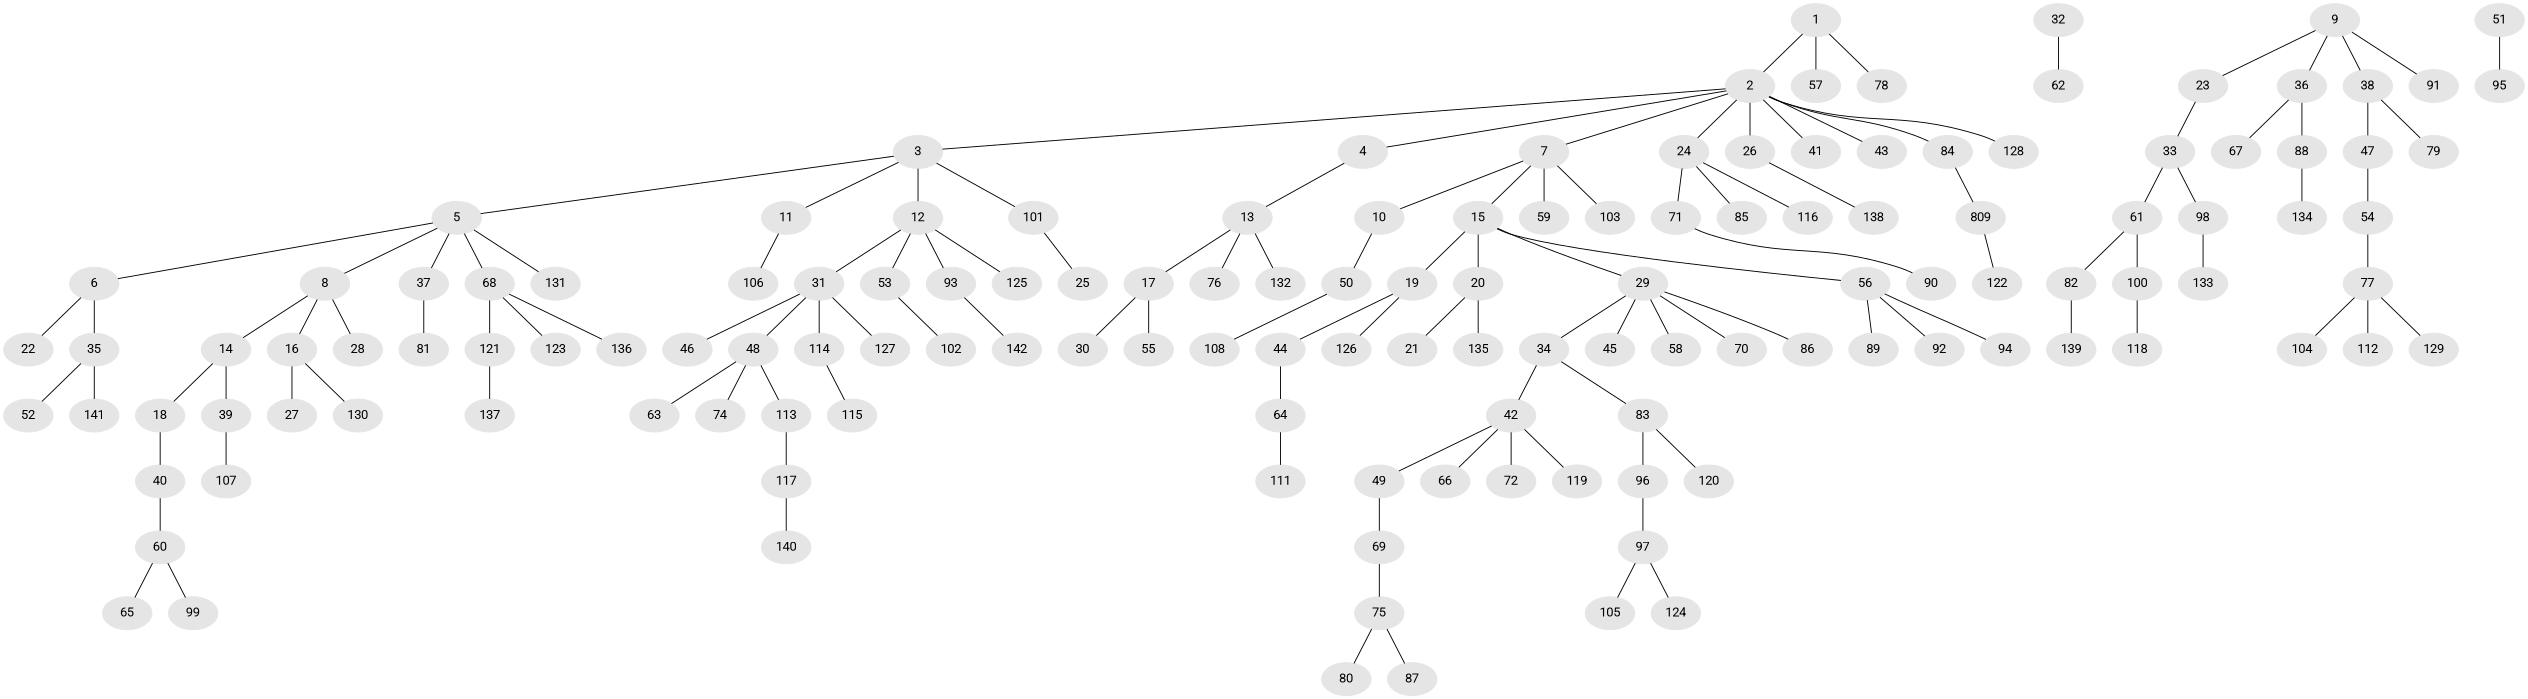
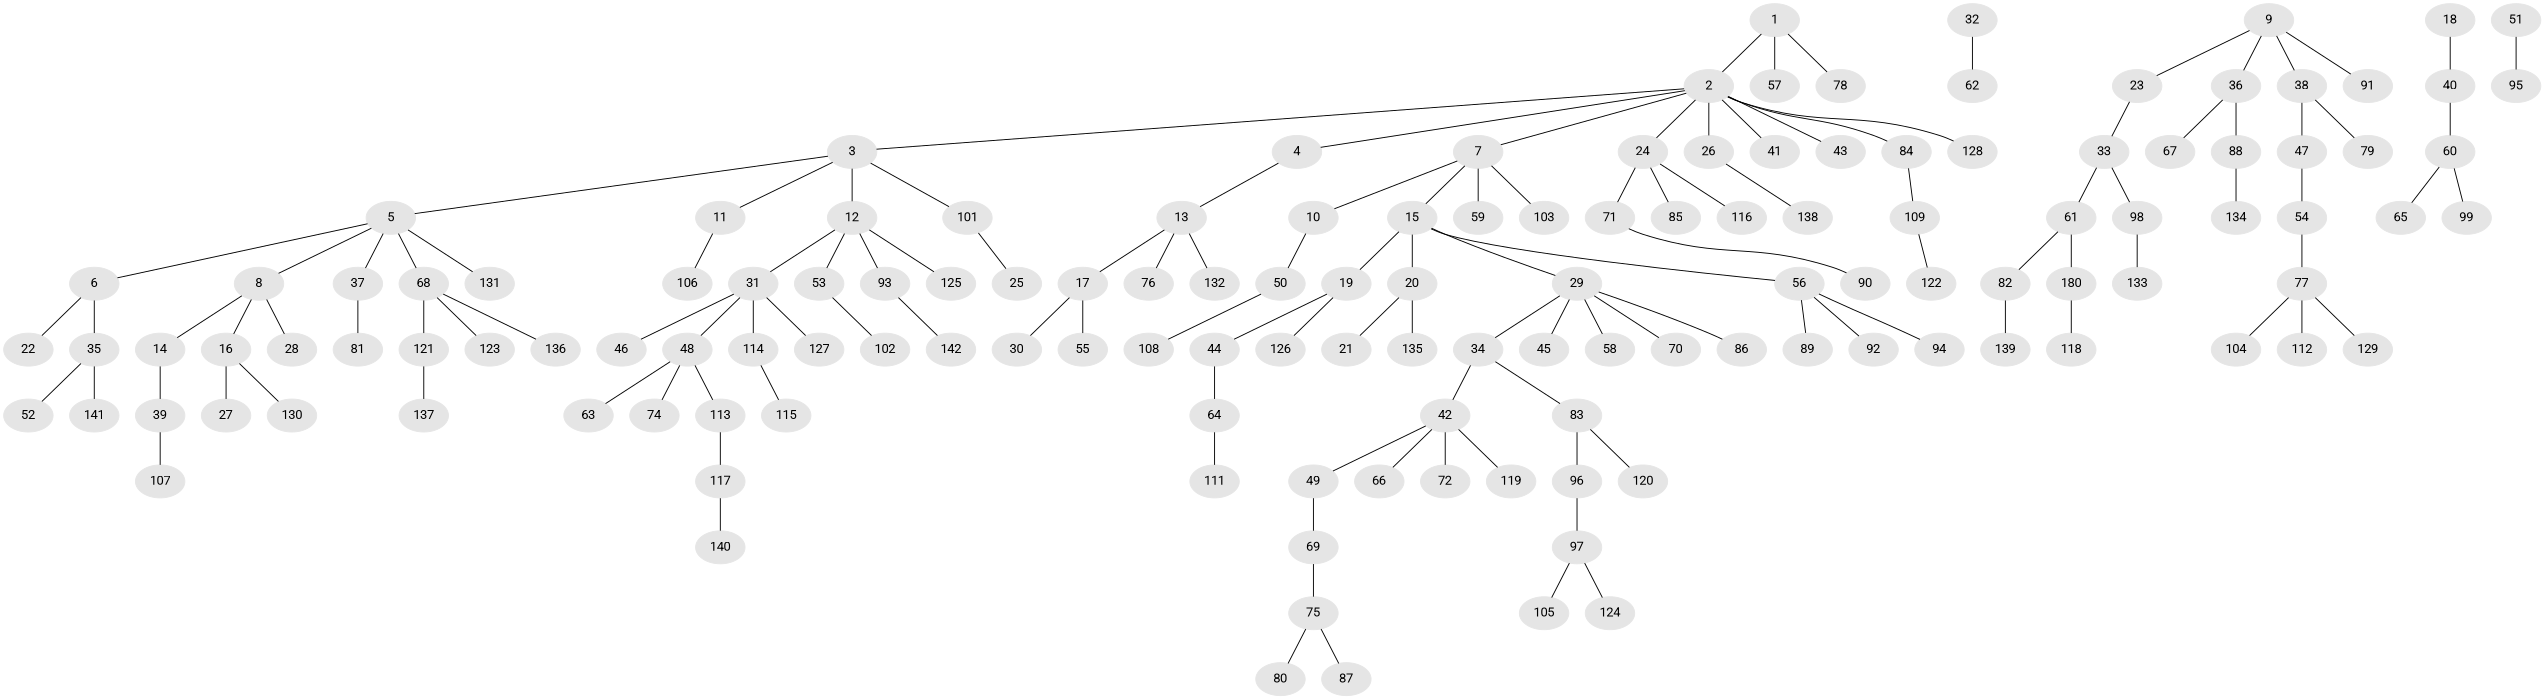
(1981, 218) -> (1915, 218)
(2137, 284) -> (2071, 284)
(193, 382) -> none
